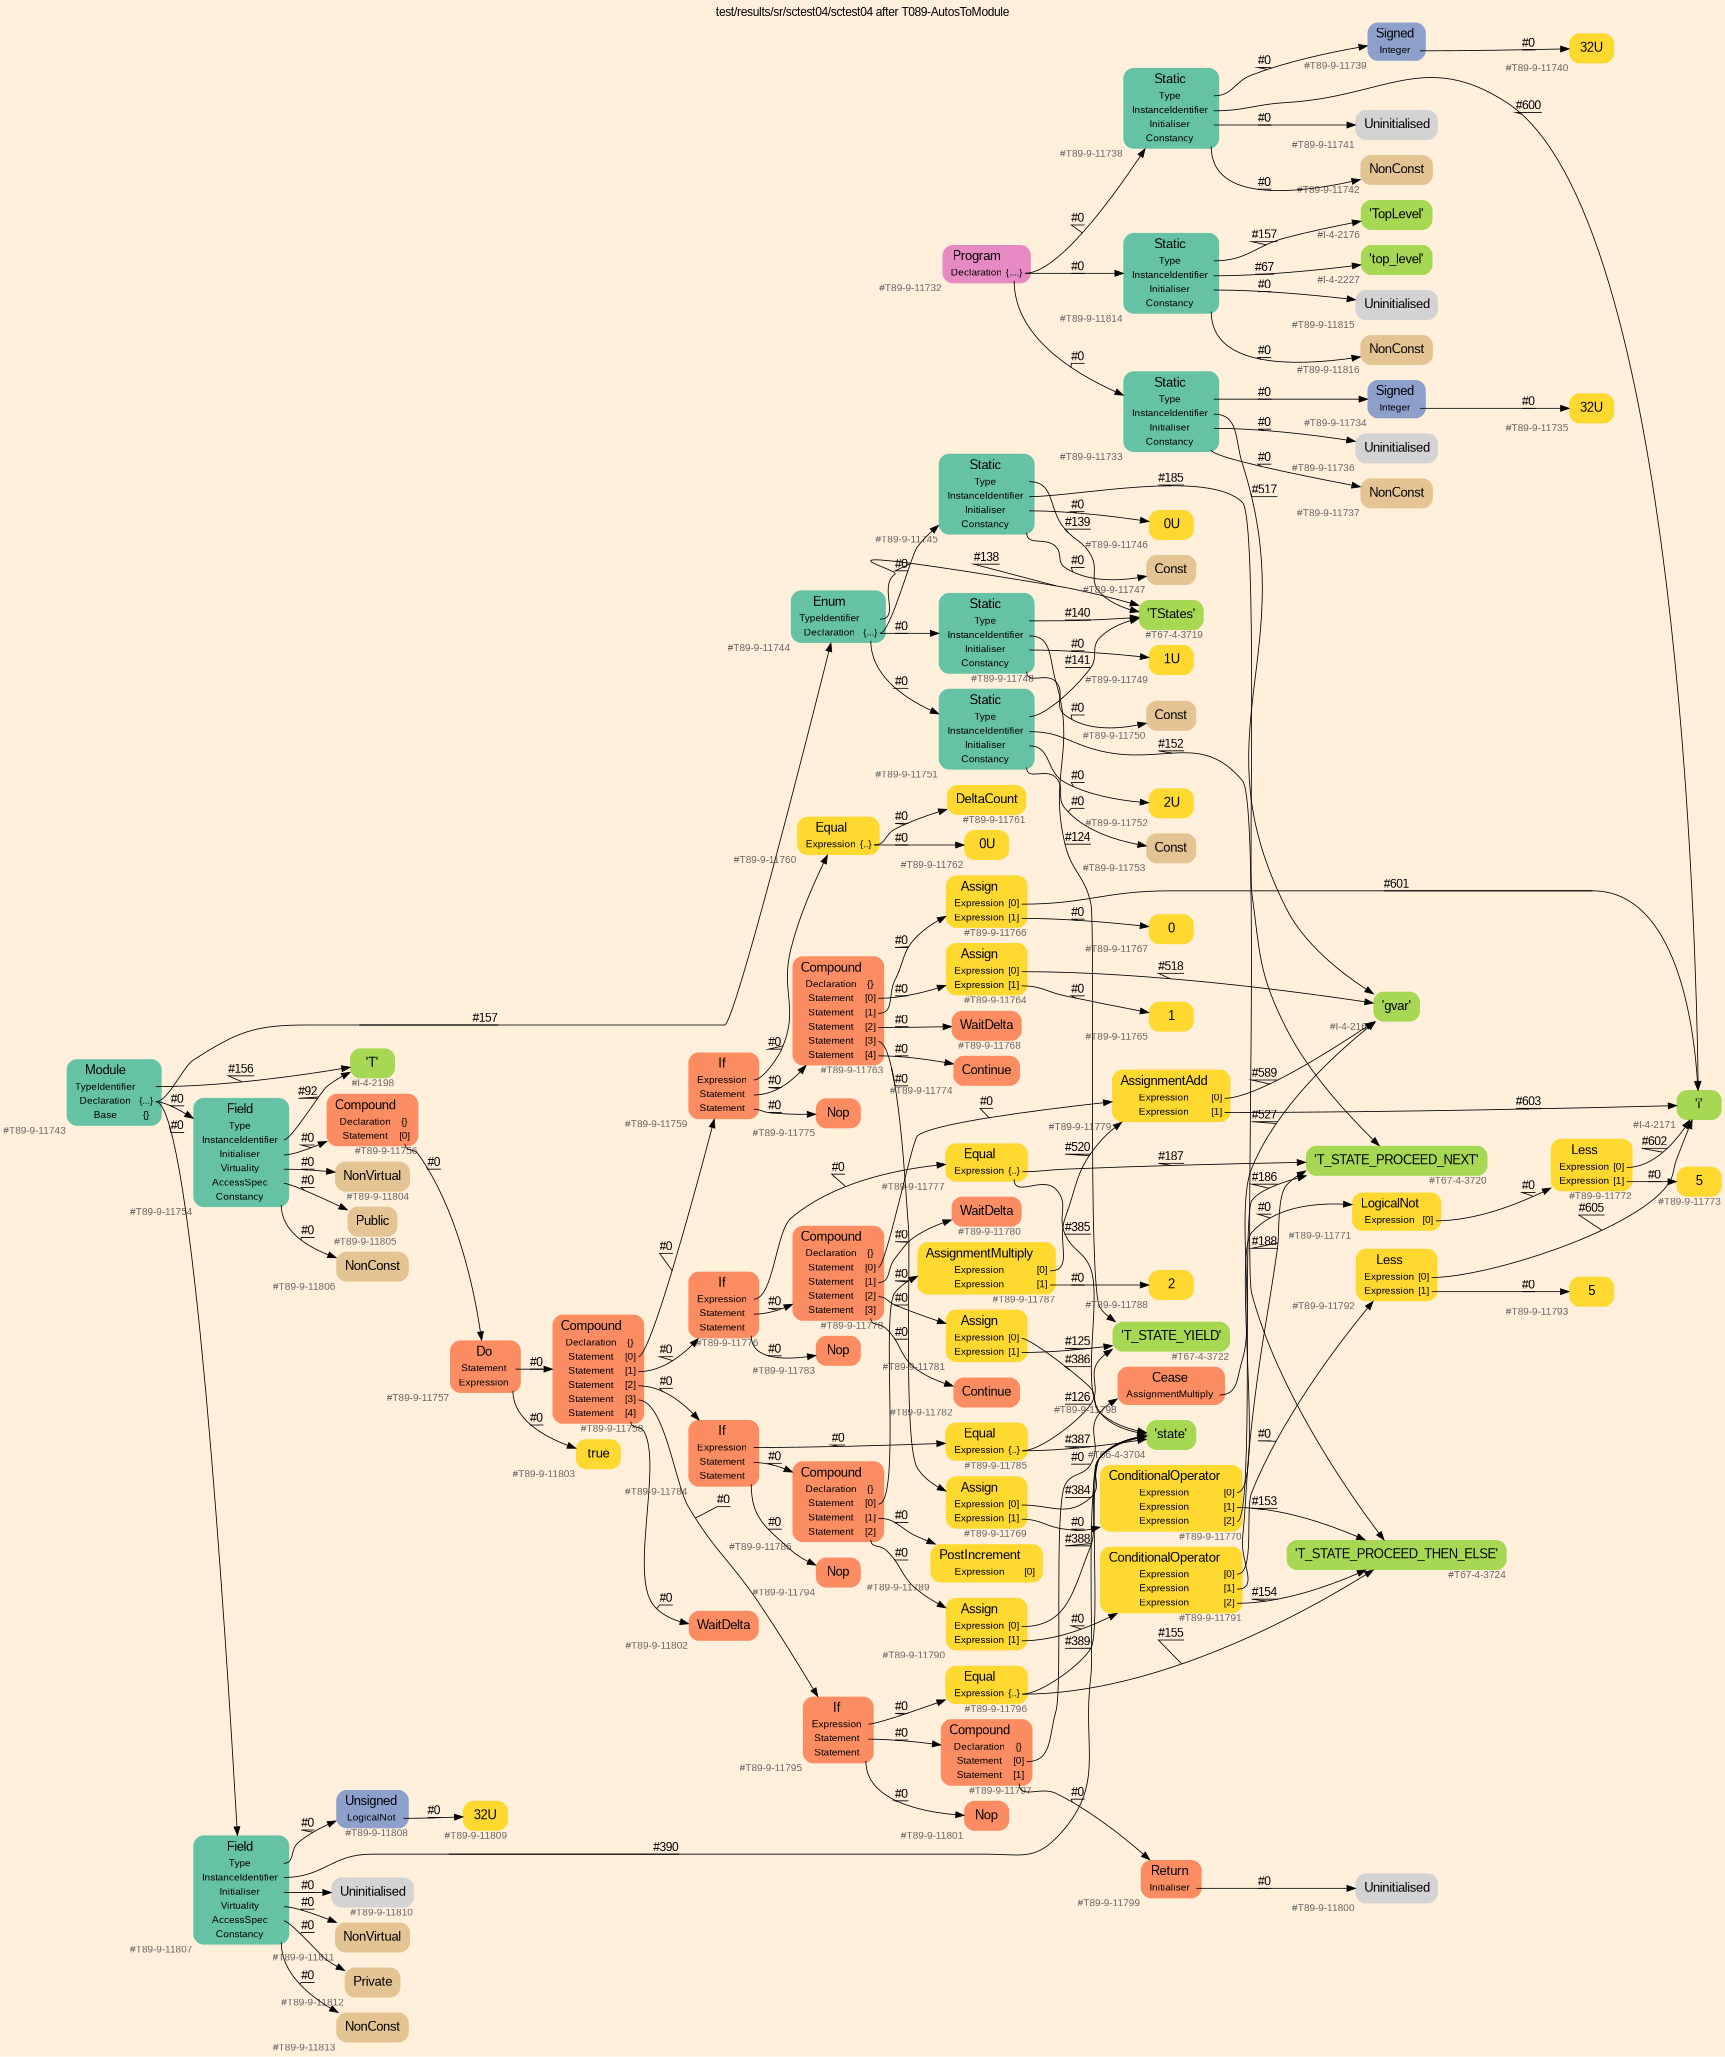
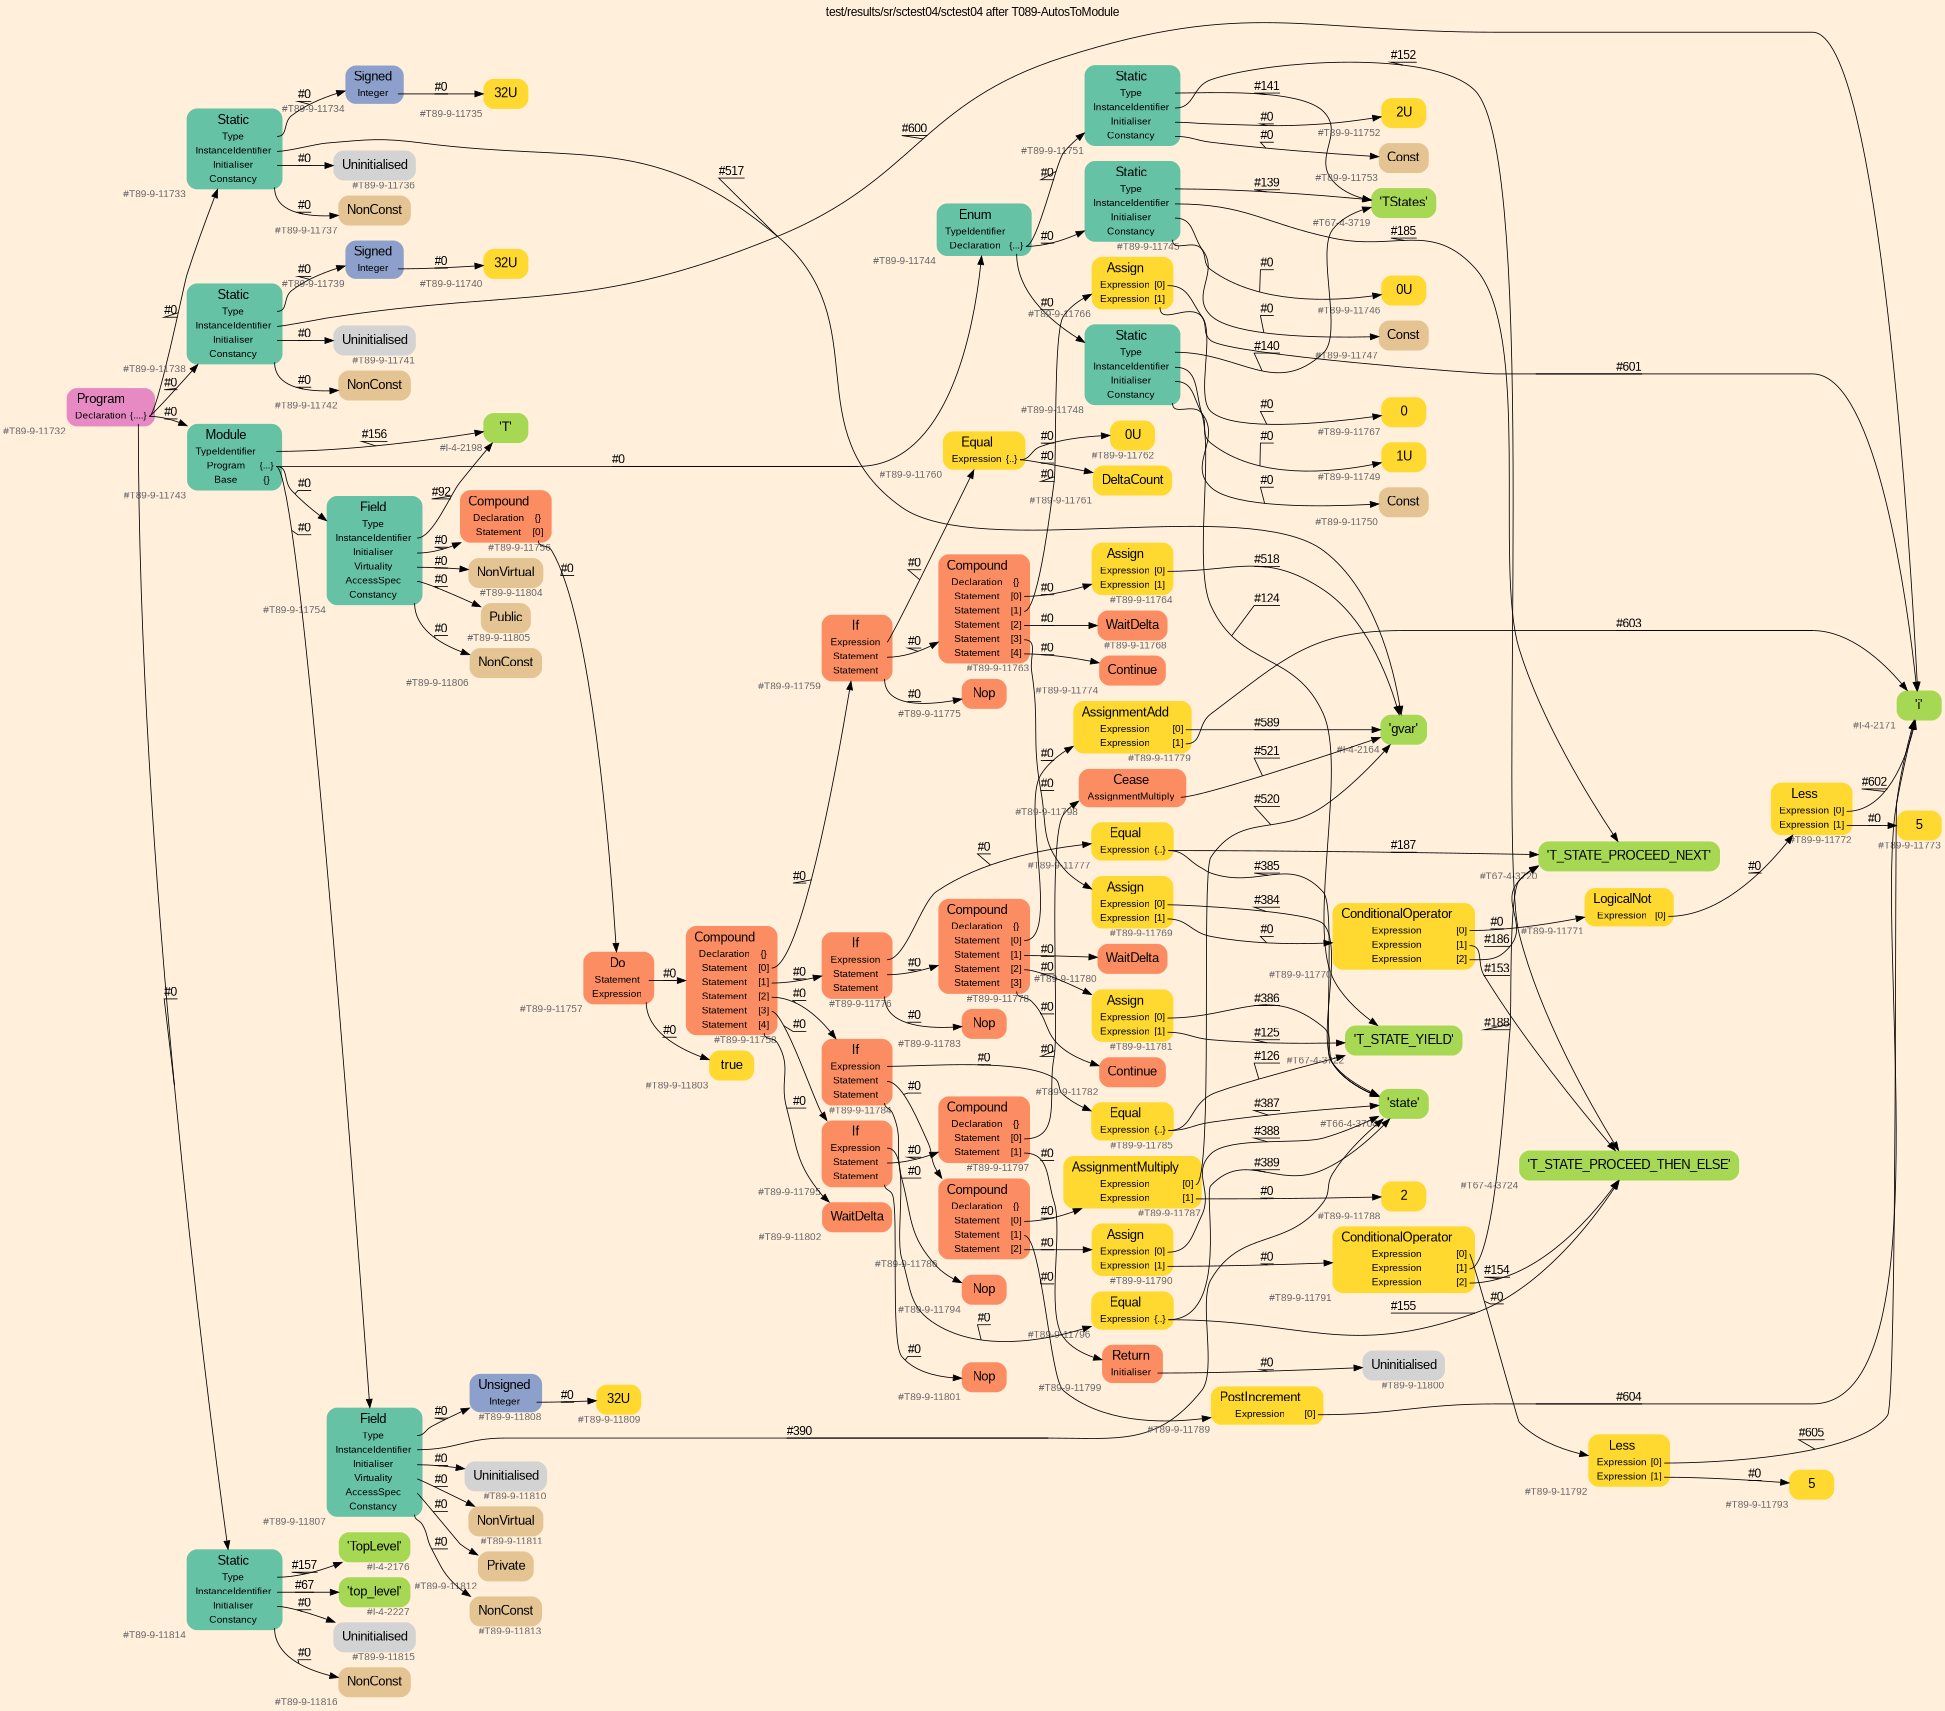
none -> (164, 418)
(962, 571) -> none
(1171, 1017) -> none
(485, 1019) -> (619, 460)
(105, 1101) -> (226, 466)
(1265, 1115) -> (1267, 752)
(1072, 1197) -> (1207, 917)
none -> (1879, 1328)
(371, 1818) -> (505, 1401)
